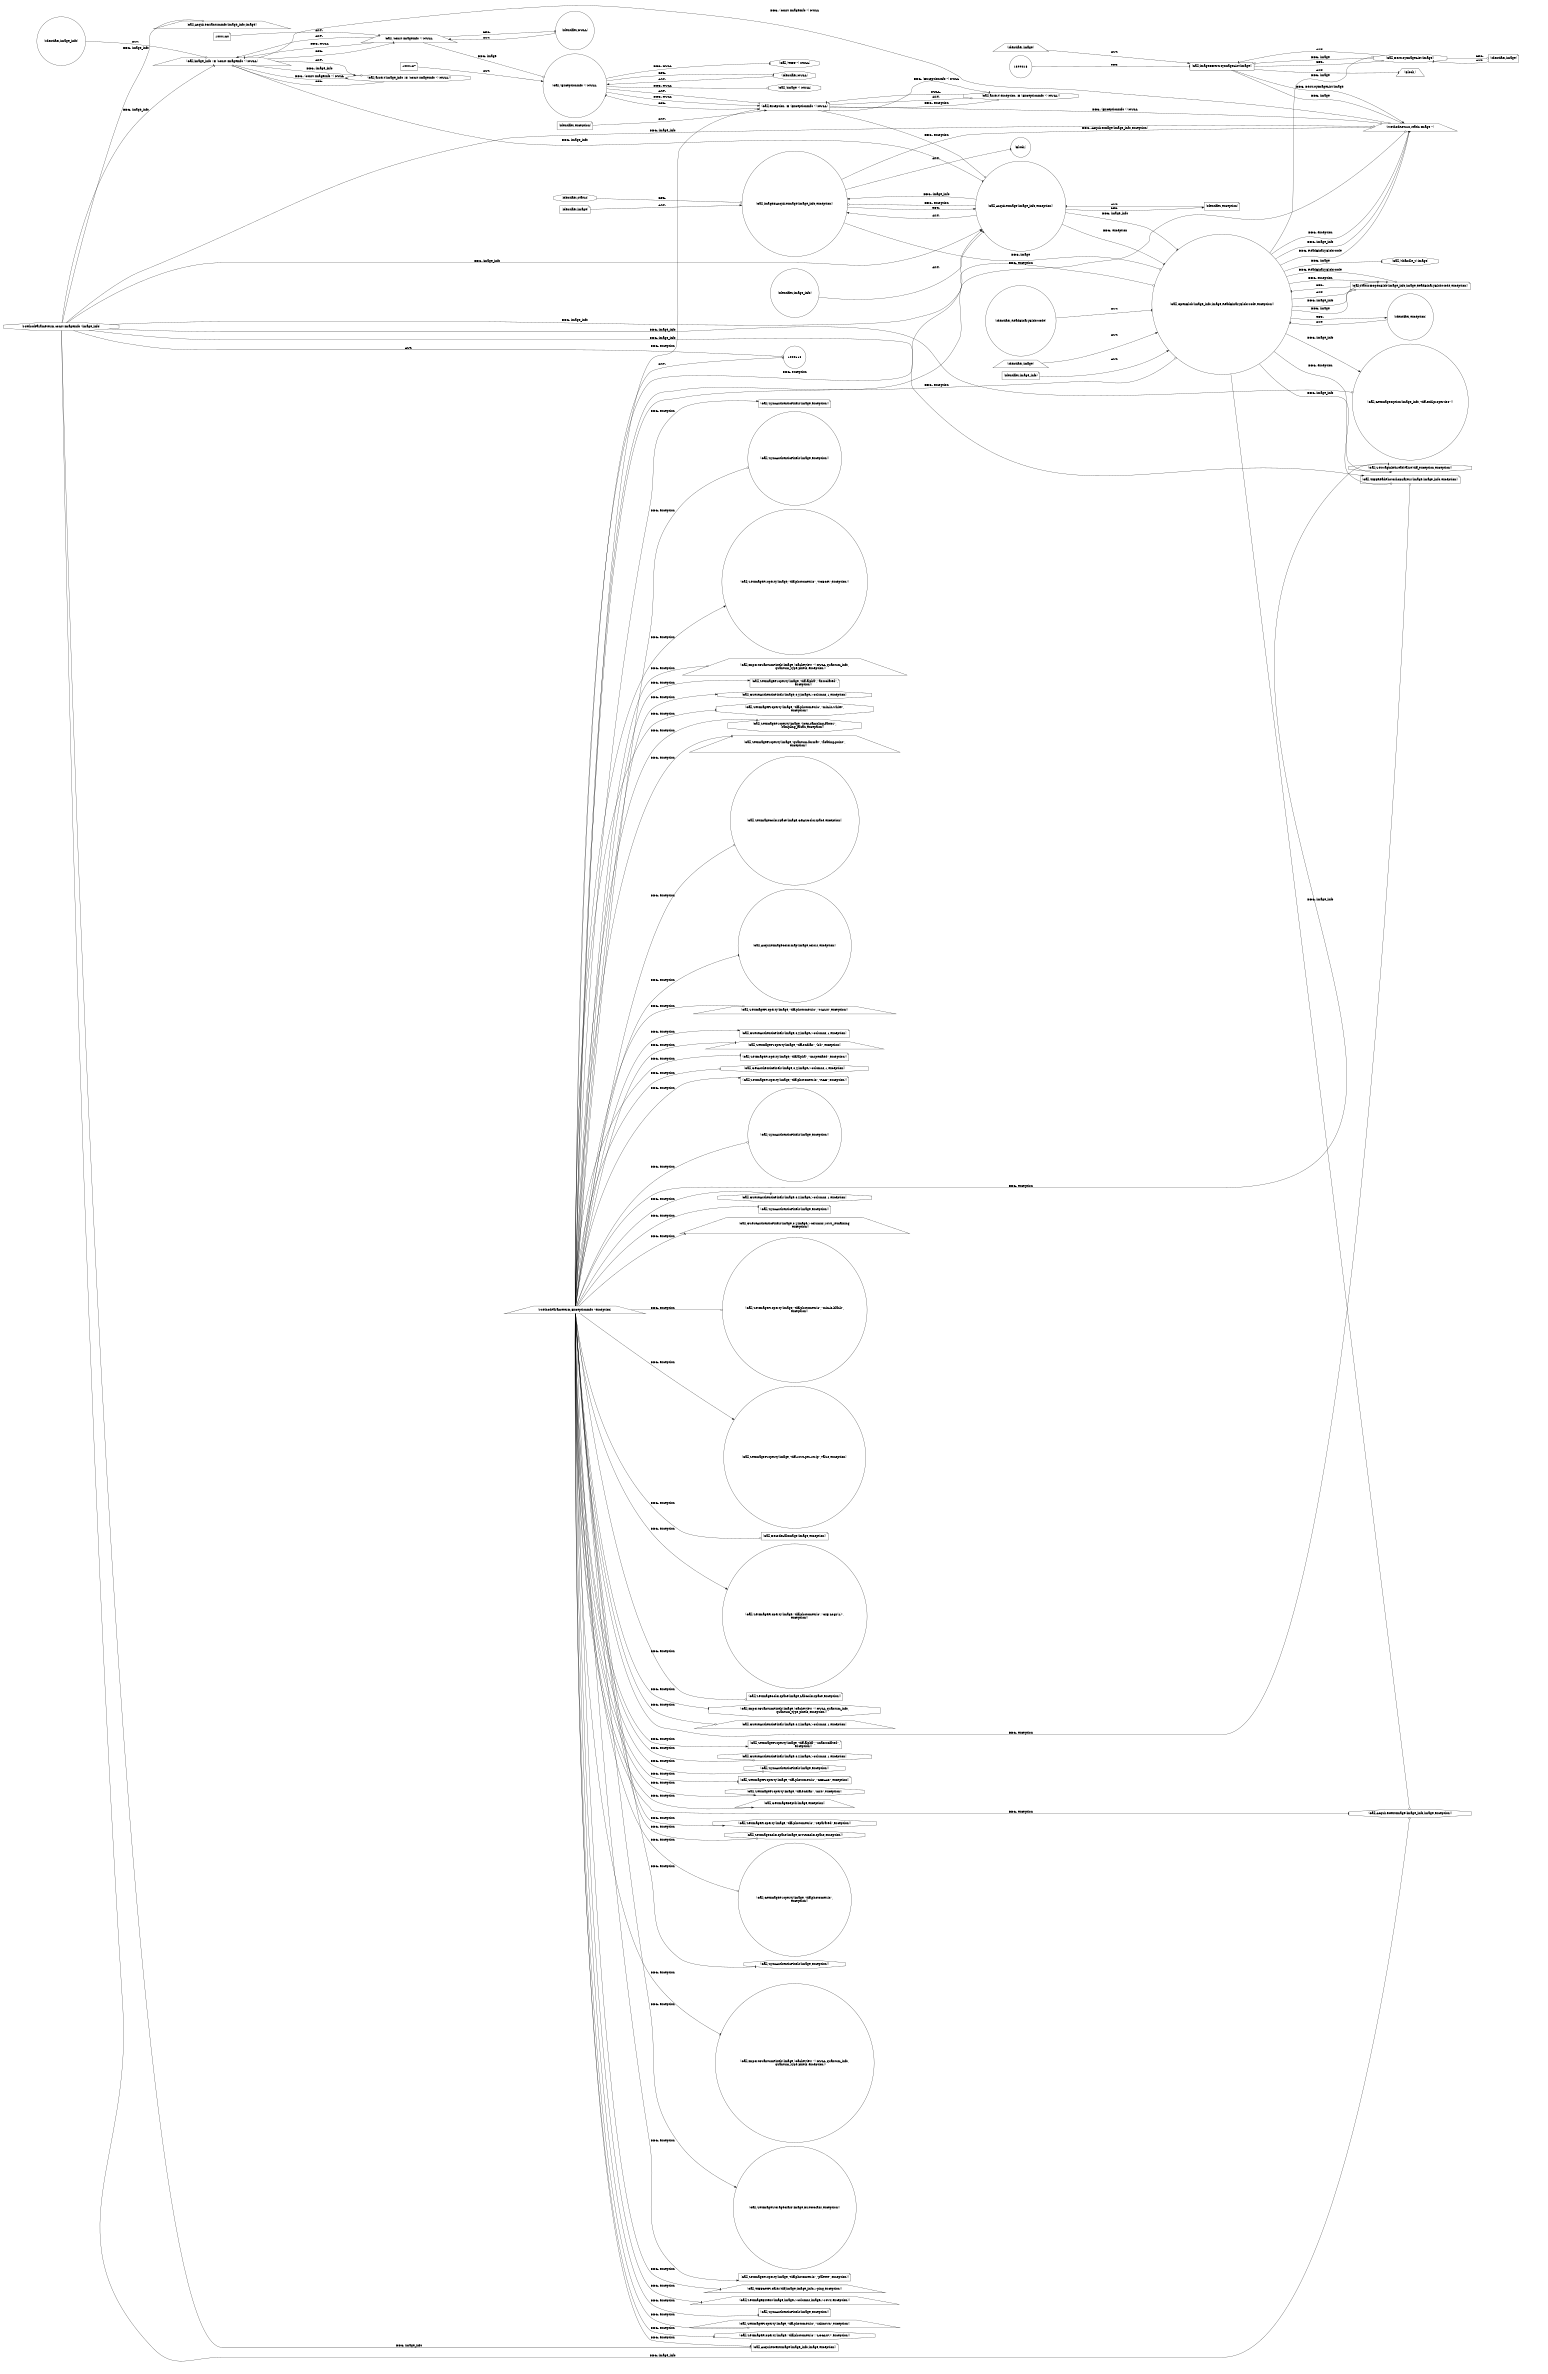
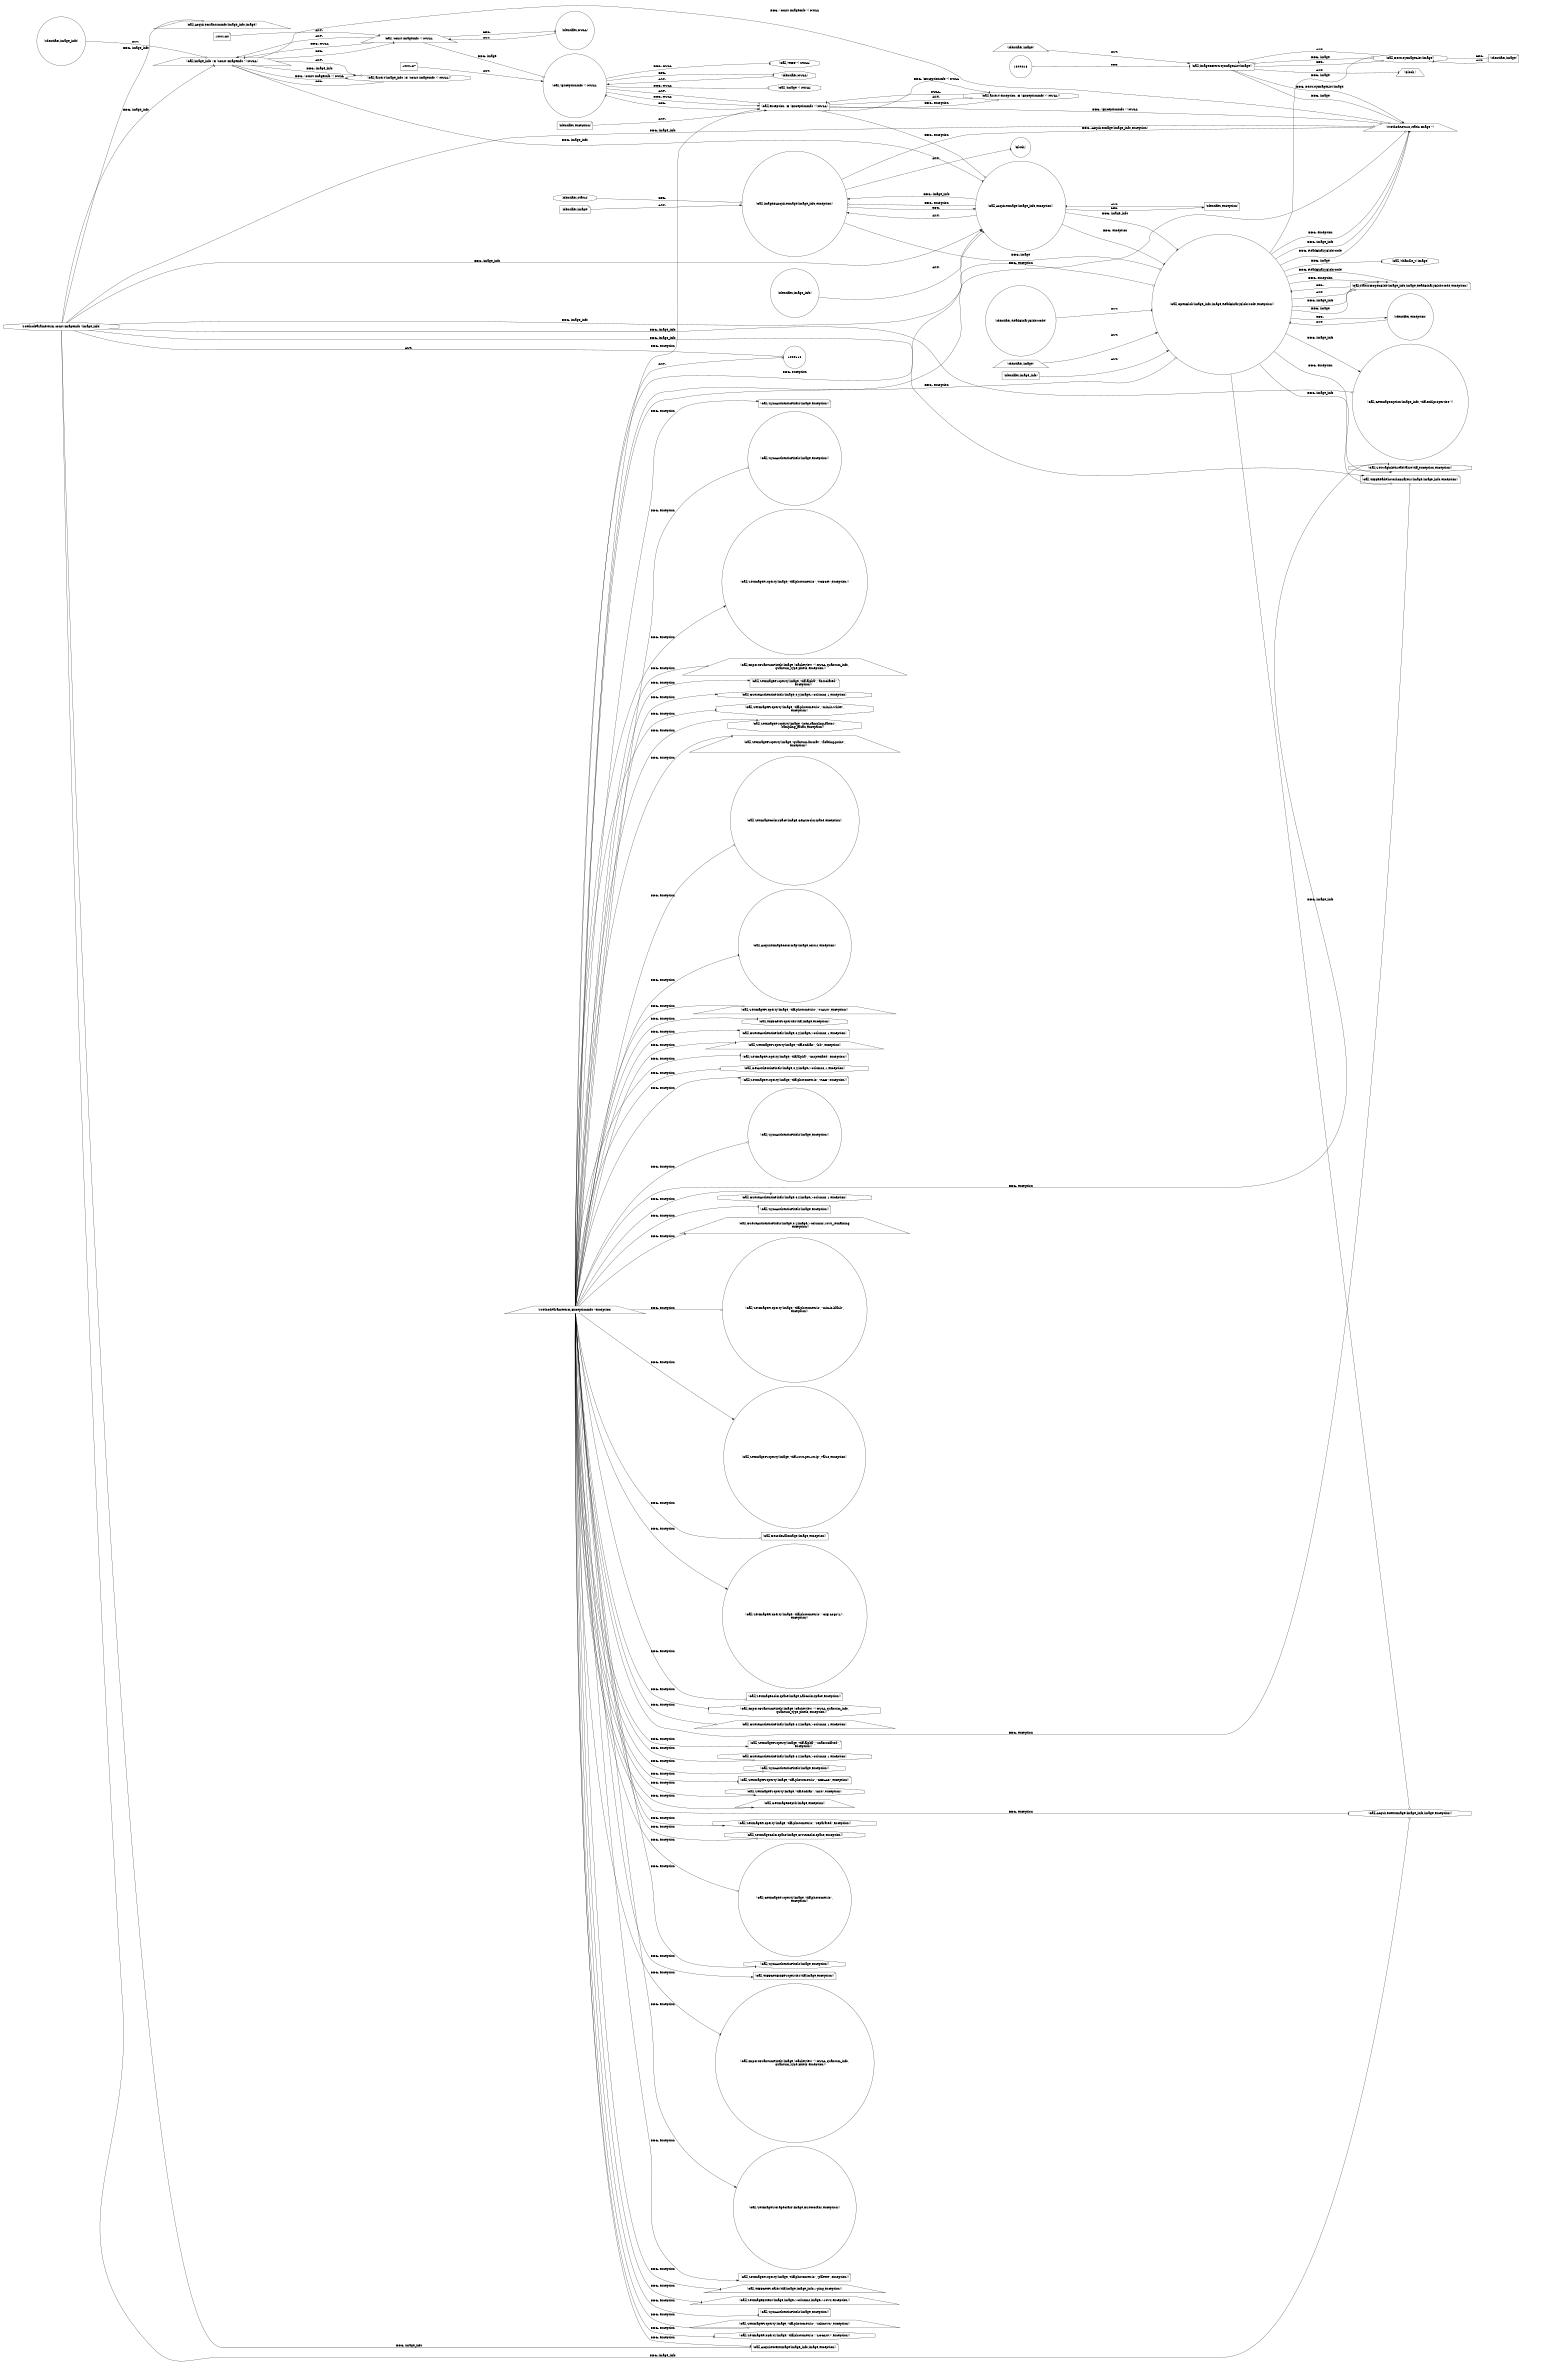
none -> (795, 1022)
none -> (795, 1976)
